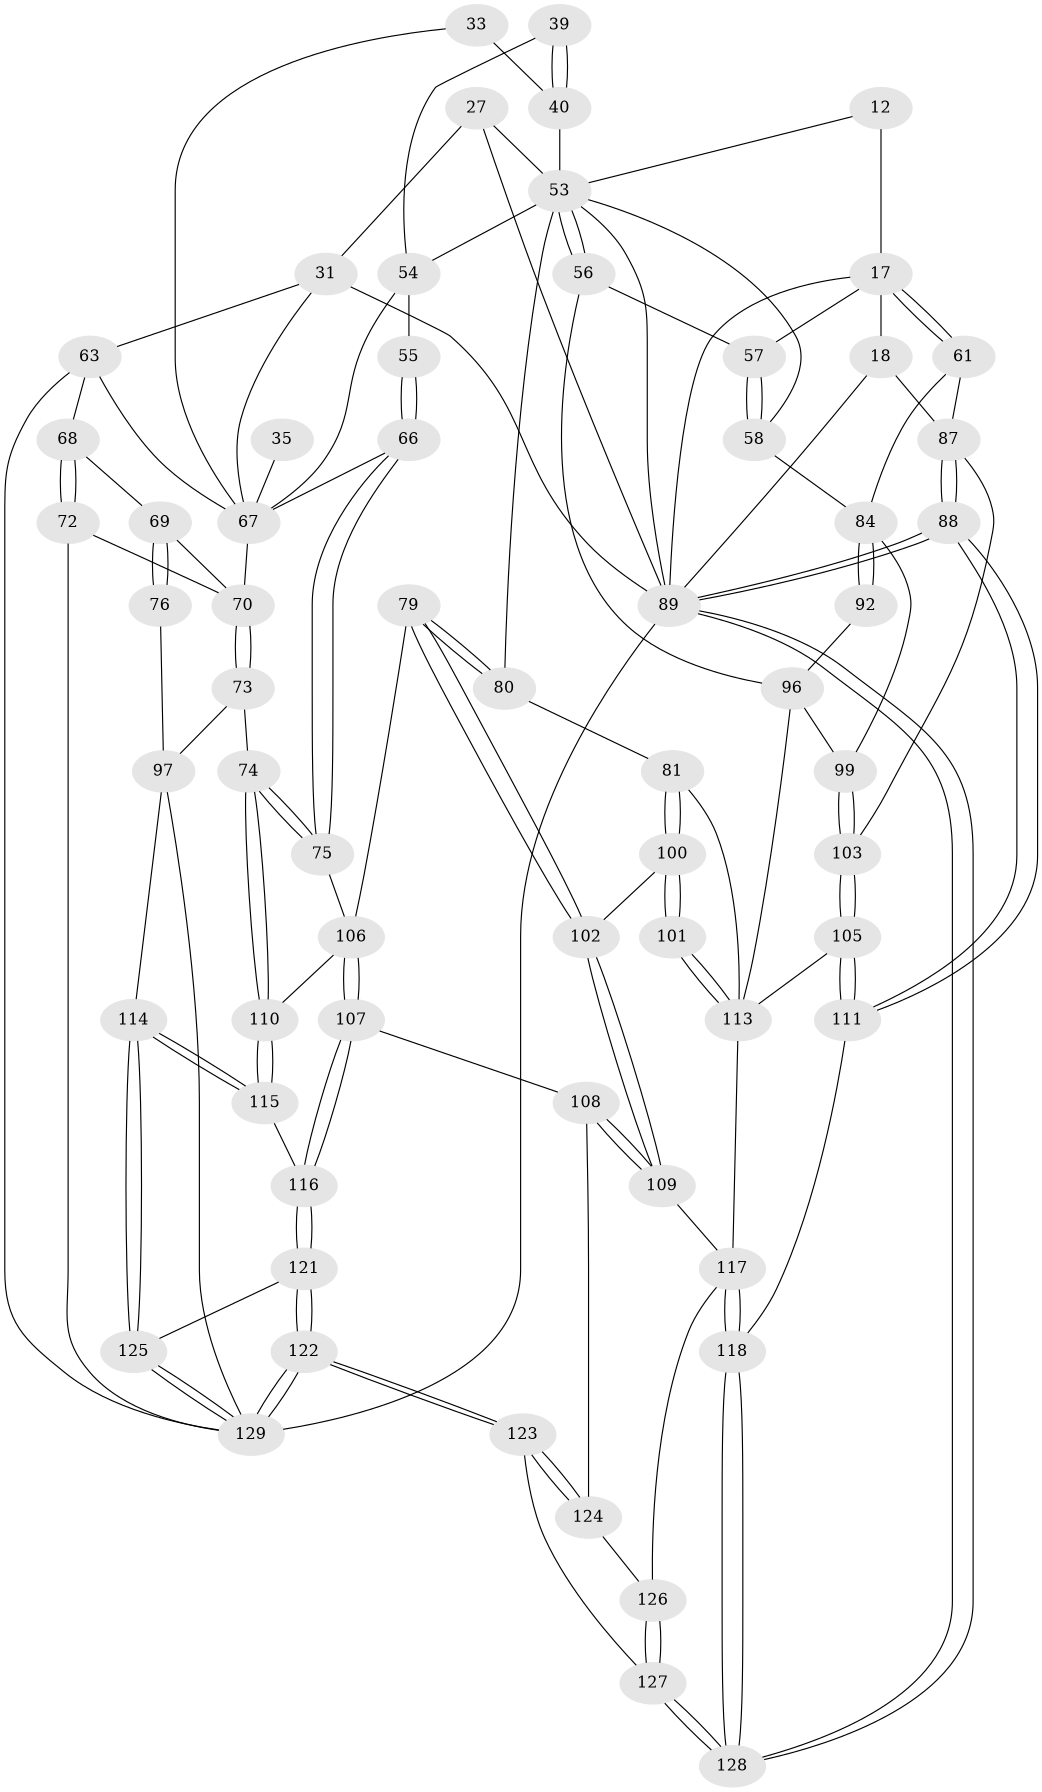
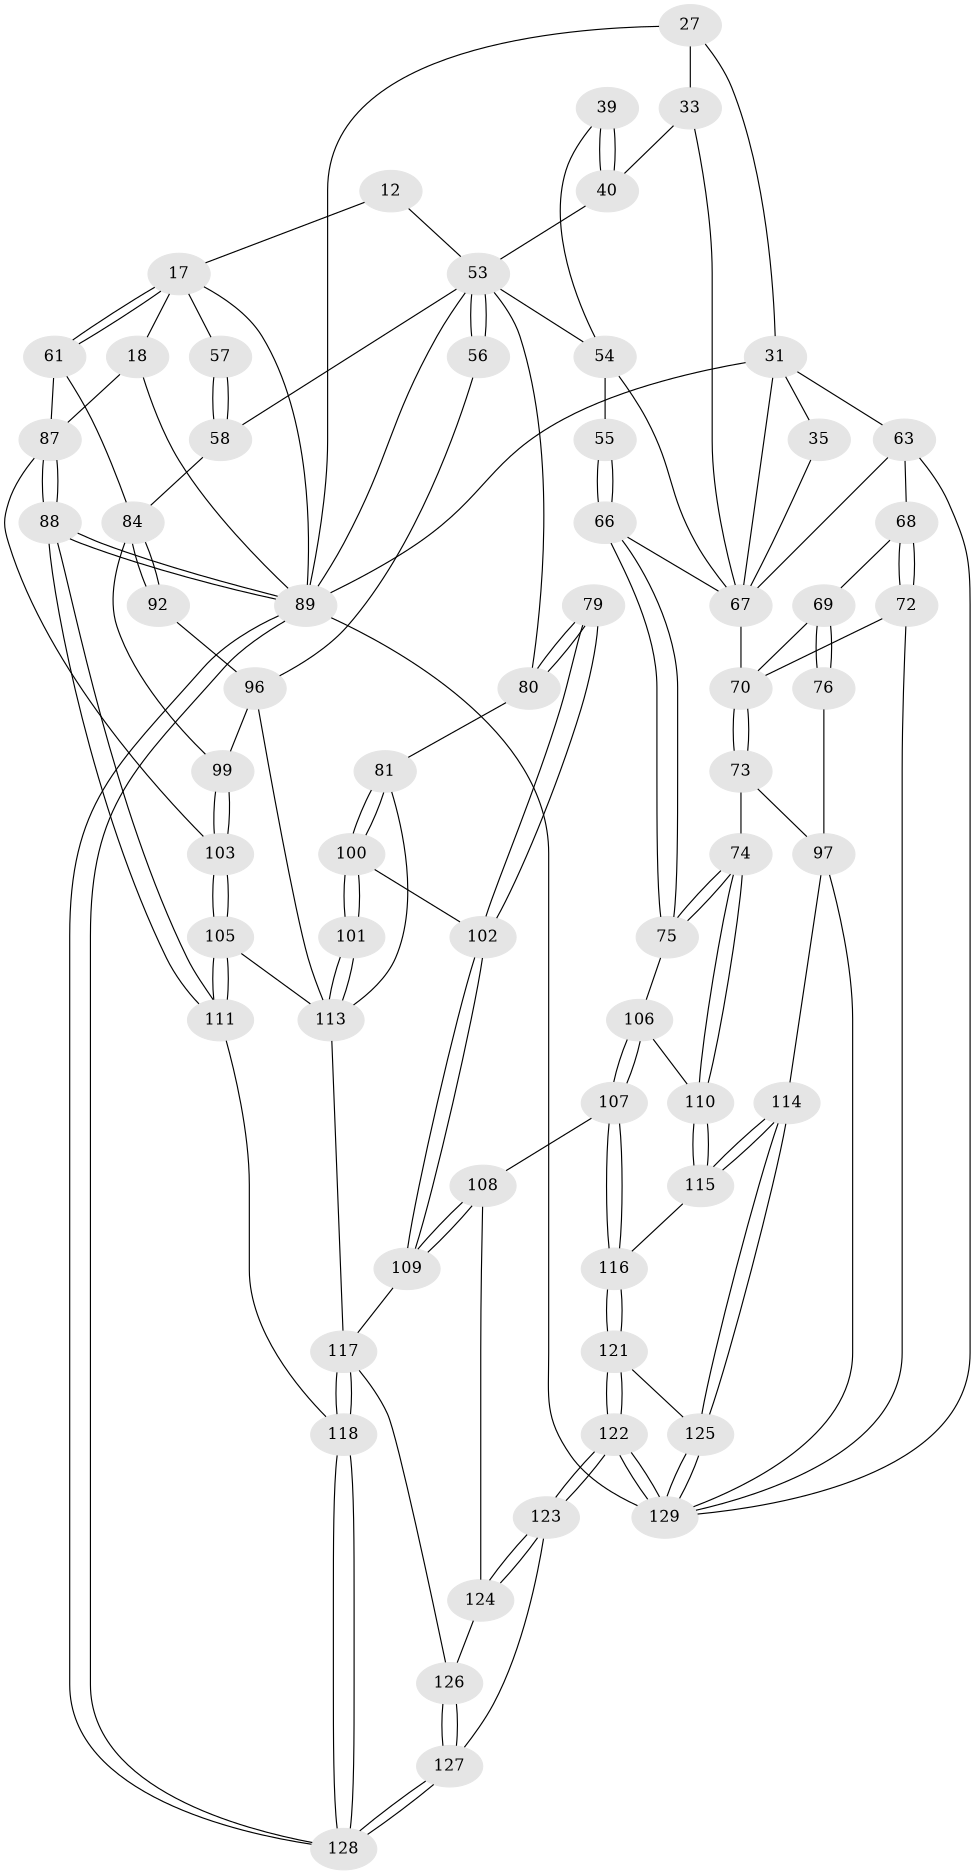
(518, 150) -> (690, 67)
(669, 315) -> none
none -> (797, 398)
(382, 772) -> none
